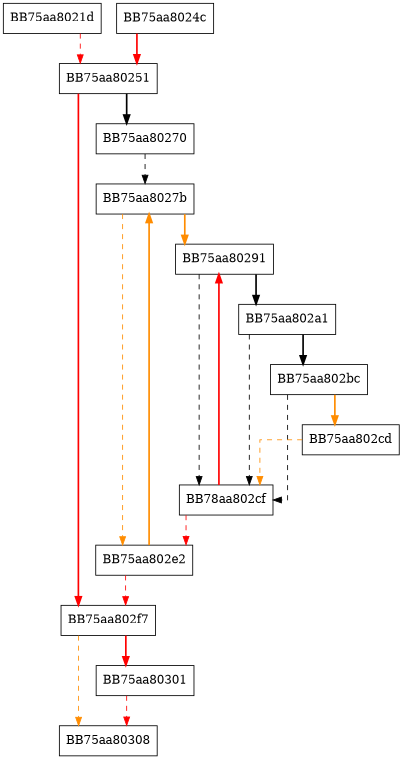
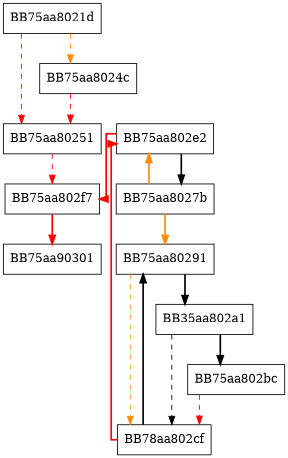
none -> (70, 44)
(137, 44) -> (70, 104)
(145, 139) -> none
(287, 319) -> (204, 319)
(78, 345) -> (52, 165)
(123, 375) -> (149, 173)
(199, 375) -> (130, 345)
(149, 384) -> (181, 165)
(219, 384) -> (143, 354)
(351, 440) -> none
(288, 451) -> (199, 405)
(186, 526) -> (111, 295)
(126, 586) -> (106, 162)
(145, 681) -> (52, 259)
(108, 741) -> none
